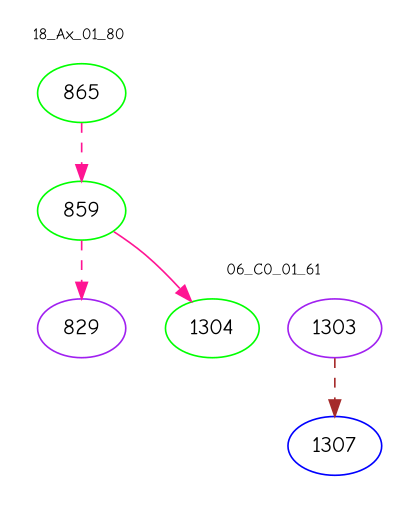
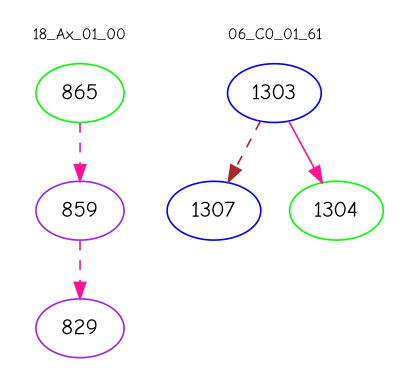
(79, 35) -> (80, 35)
(82, 211) -> (80, 211)
(163, 271) -> (301, 145)
(335, 328) -> (274, 93)
